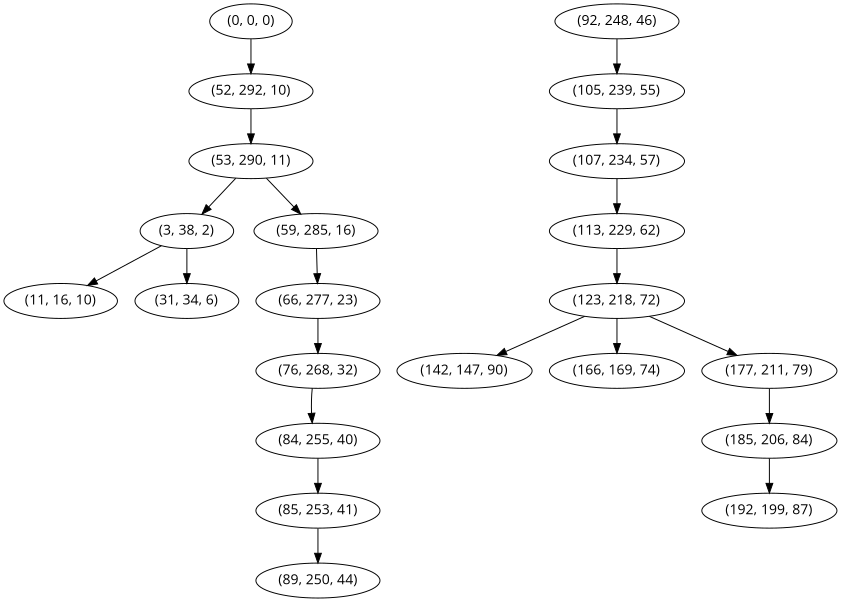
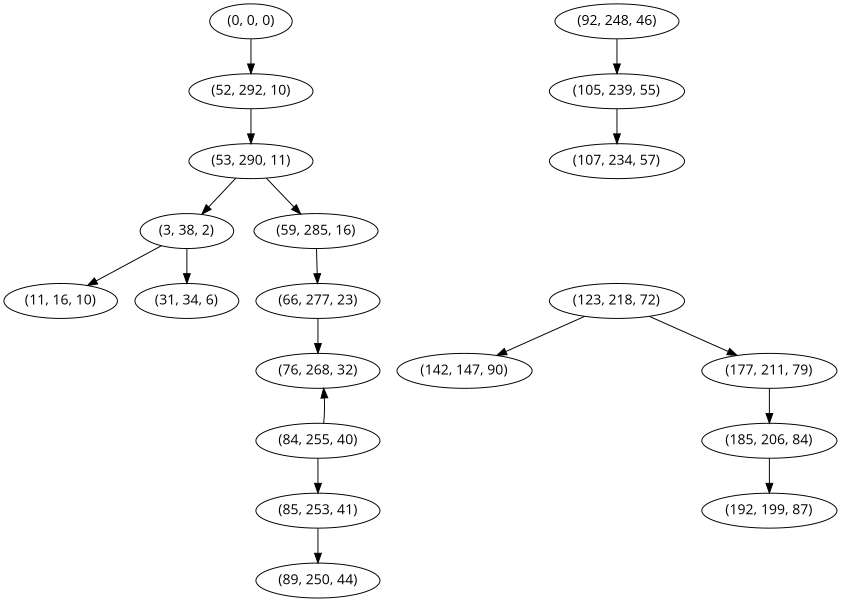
(617, 231) -> none
(617, 371) -> none
(311, 401) -> (324, 411)
